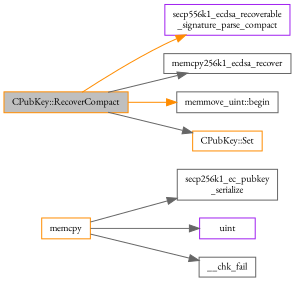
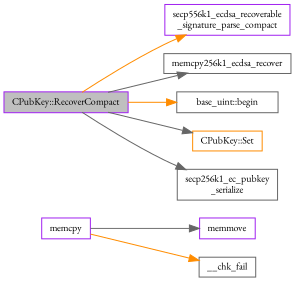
(66, 102) -> (66, 102)
(227, 102) -> (227, 102)
(129, 211) -> (128, 141)
(66, 228) -> (66, 228)
(227, 228) -> (227, 228)
(140, 246) -> (140, 246)
